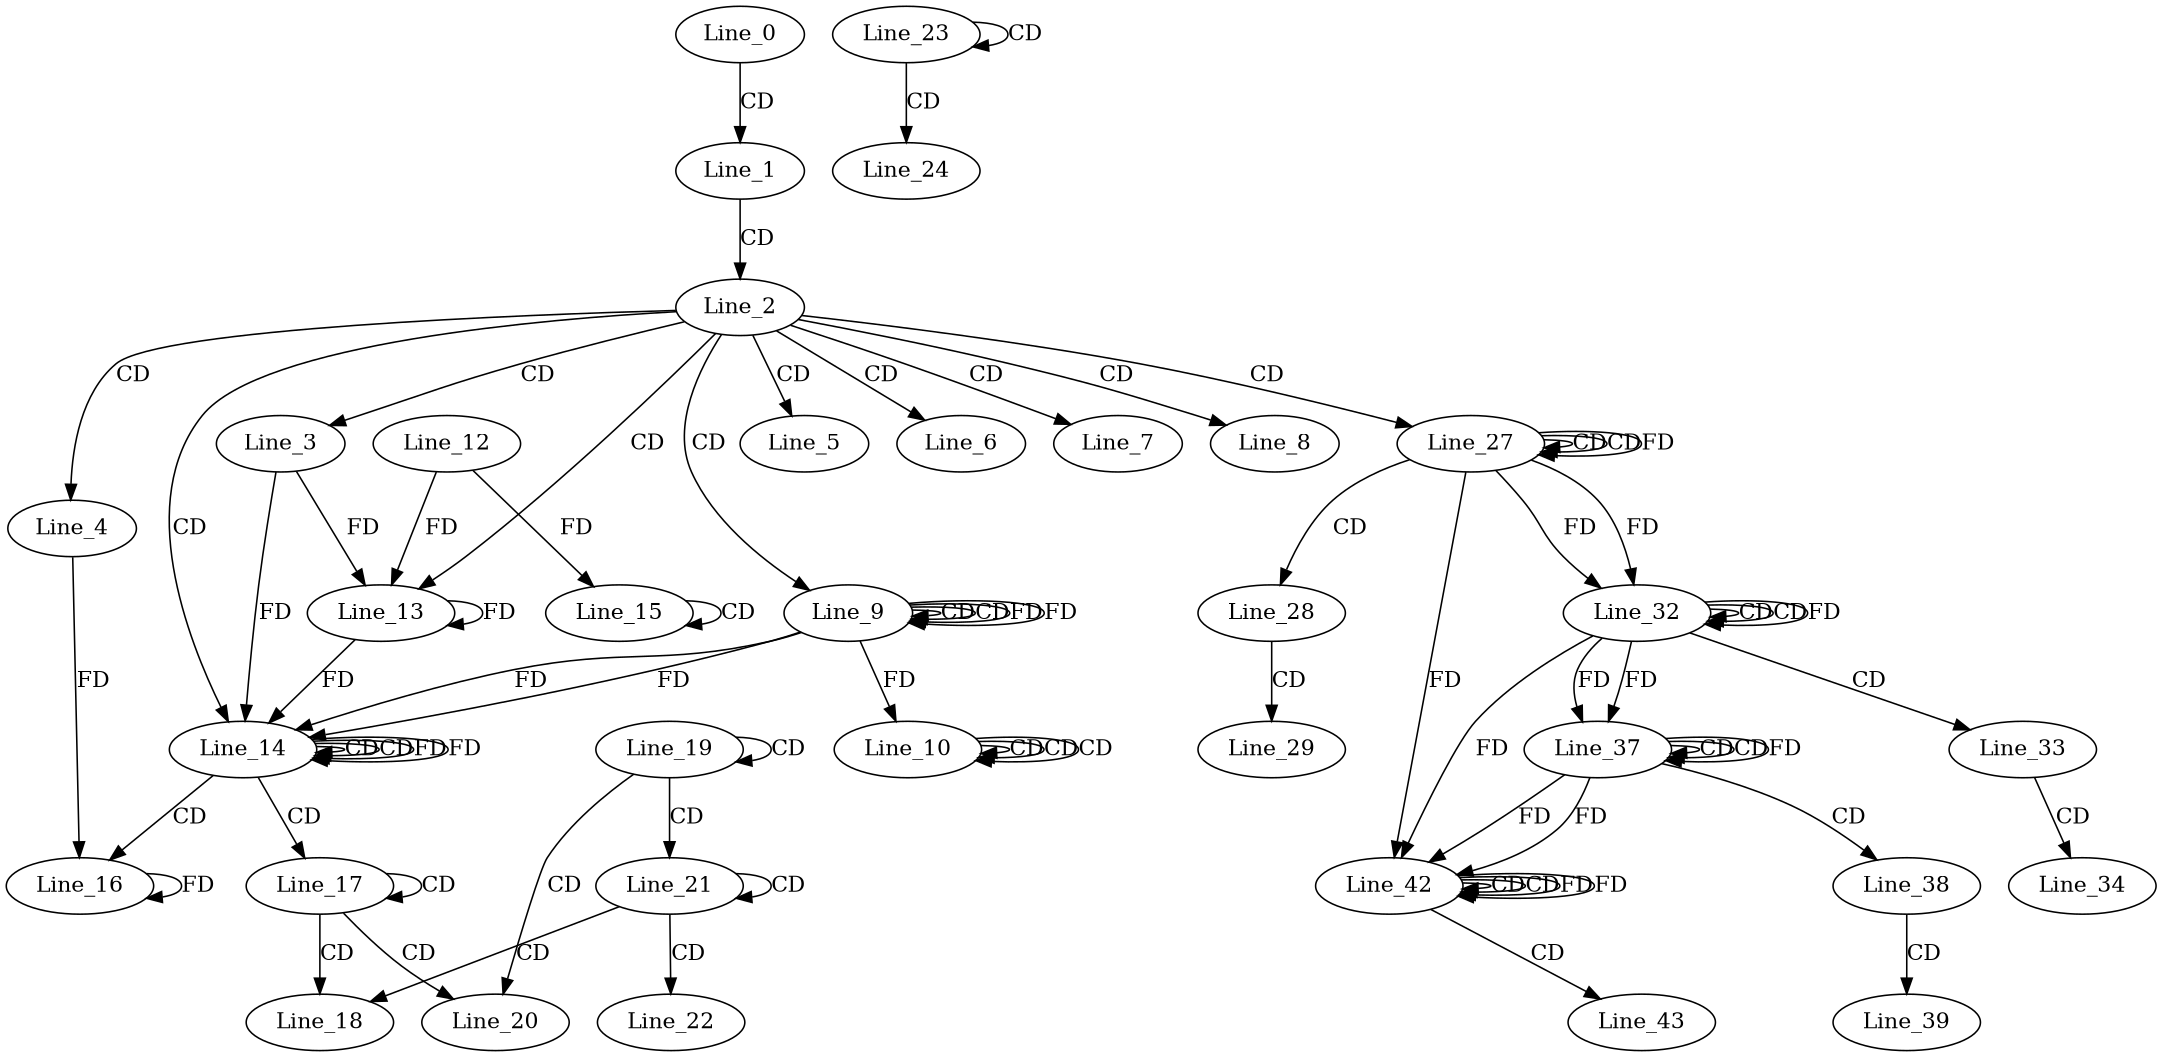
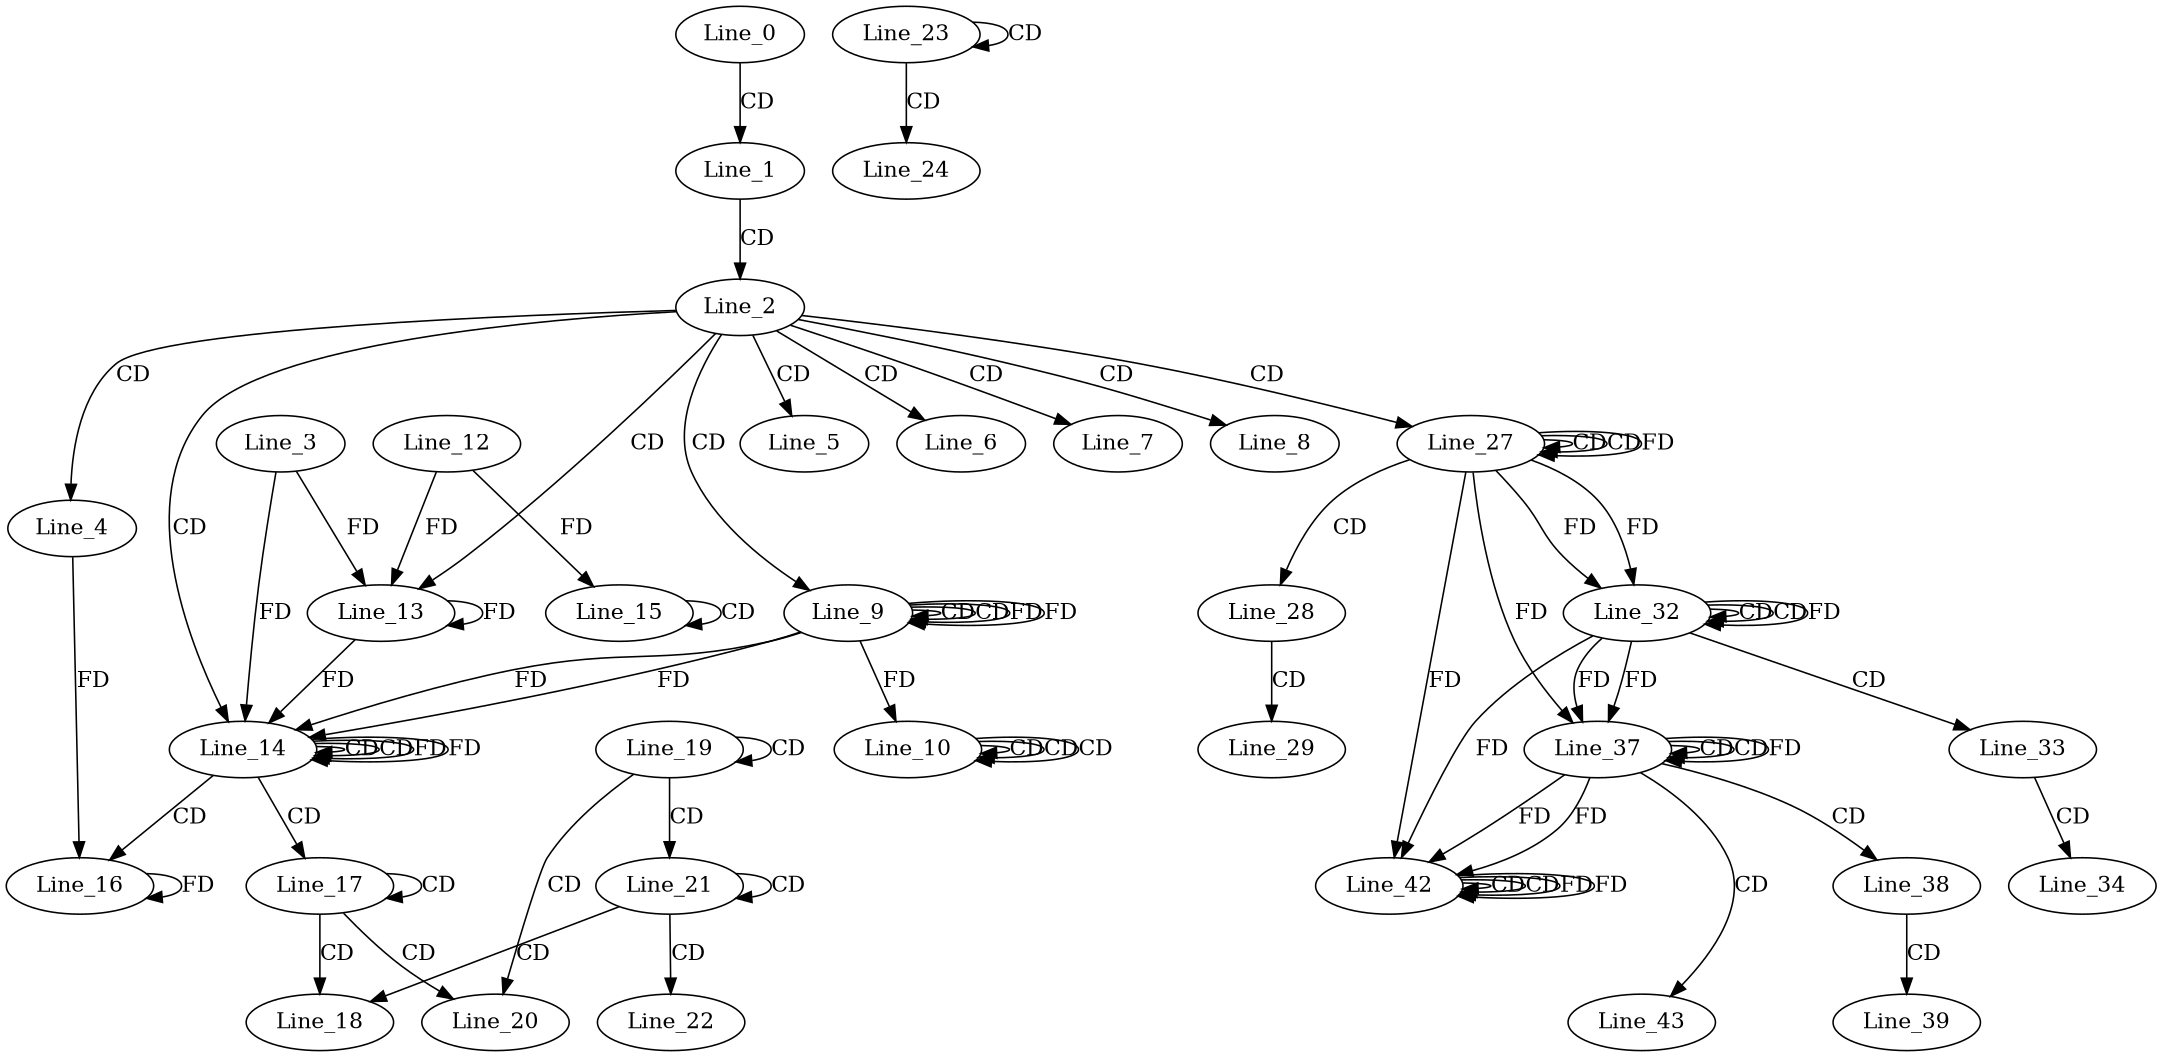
(513, 366) -> none
none -> (1498, 599)
(1509, 951) -> (1731, 867)
